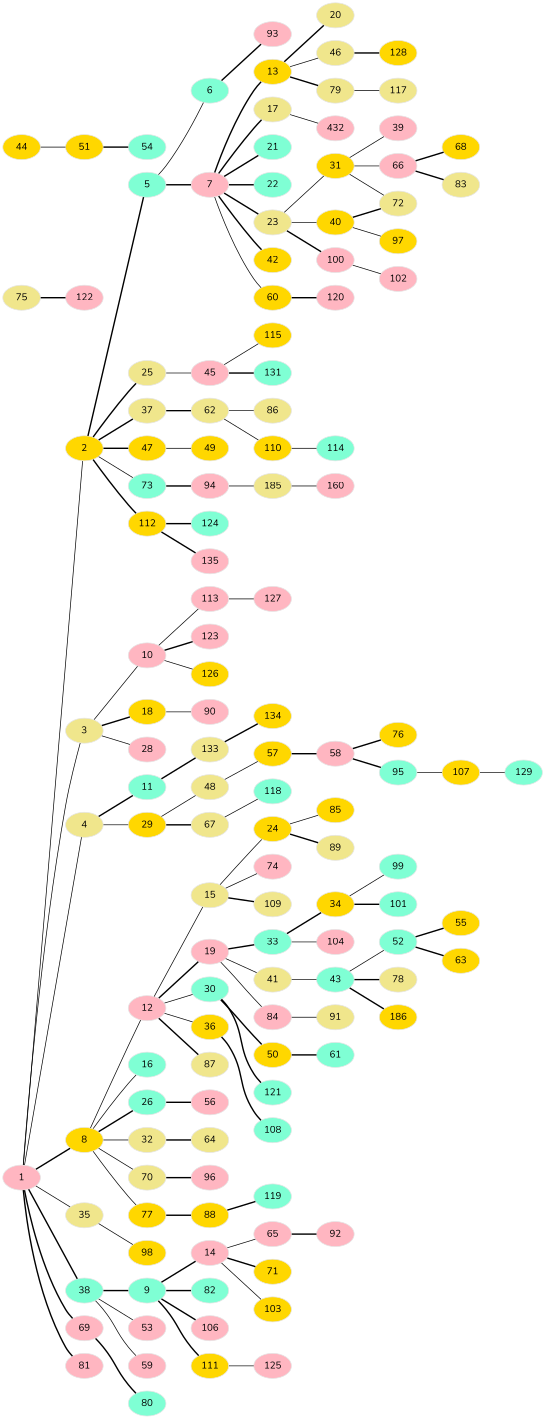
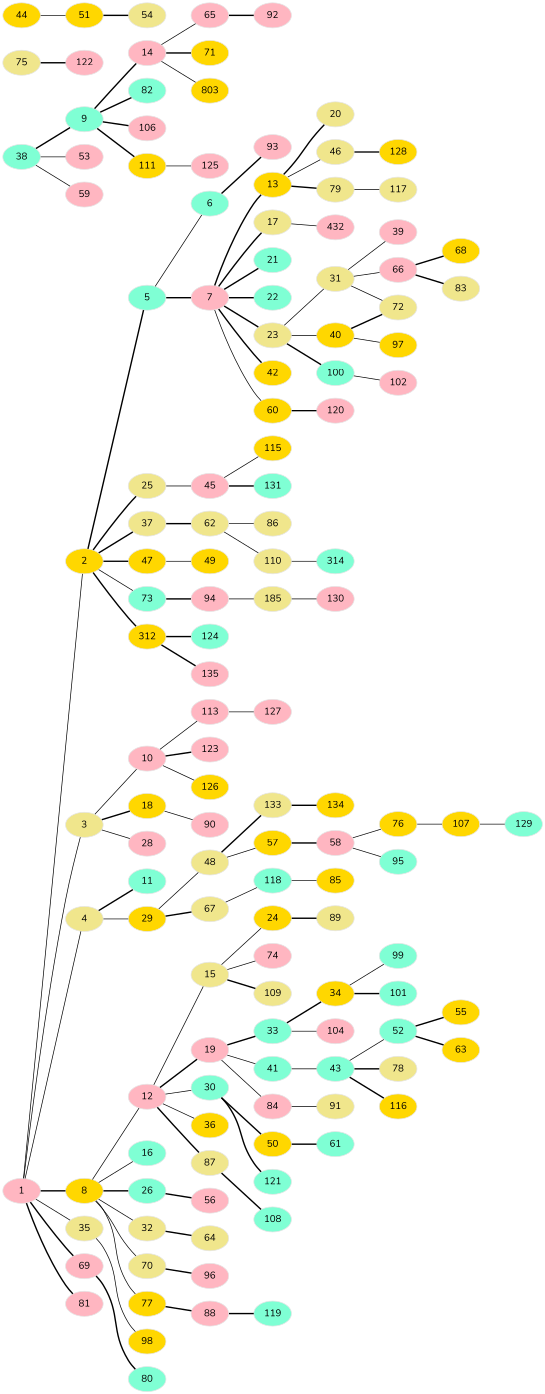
(147, 147) -> (147, 15)
(335, 166) -> (335, 279)
(335, 260) -> (335, 373)
(273, 448) -> (273, 561)
(335, 448) -> (335, 561)
(335, 486) -> (335, 599)
(147, 524) -> (147, 637)
(367, 744) -> (367, 833)
(367, 763) -> (367, 852)
(179, 768) -> (241, 834)
(430, 773) -> (430, 824)
(304, 820) -> (304, 881)
(273, 980) -> (273, 1069)
(398, 1017) -> (398, 1106)
(241, 1079) -> (241, 1191)
(210, 1215) -> (210, 1314)
(53, 1234) -> none
(273, 1309) -> (210, 91)
